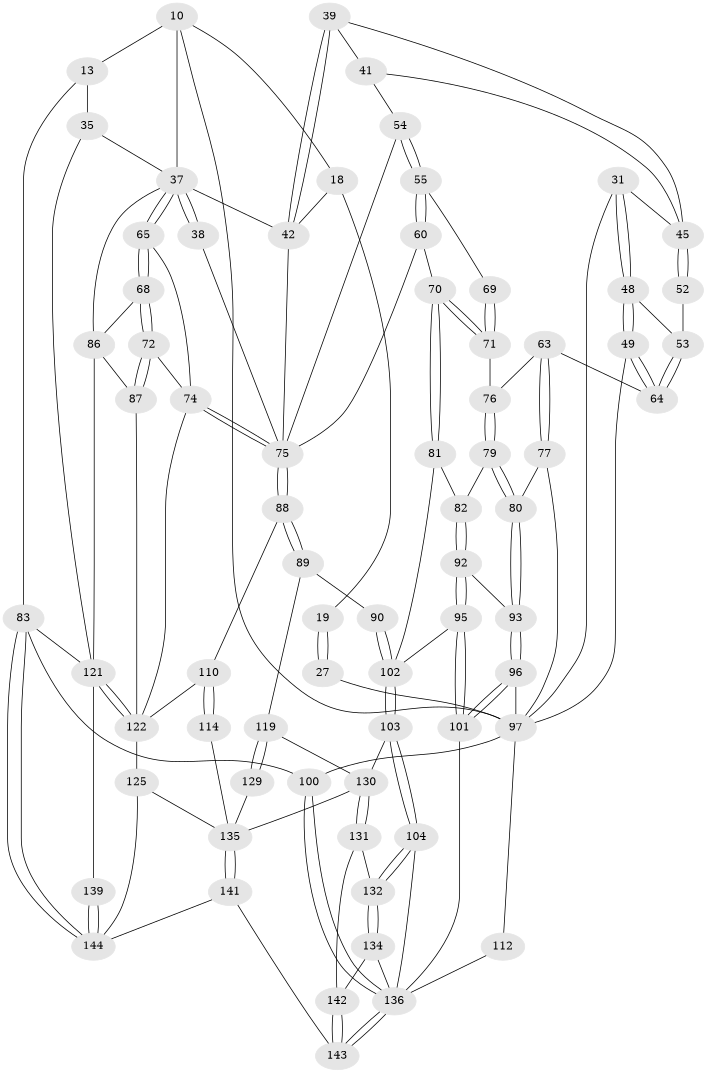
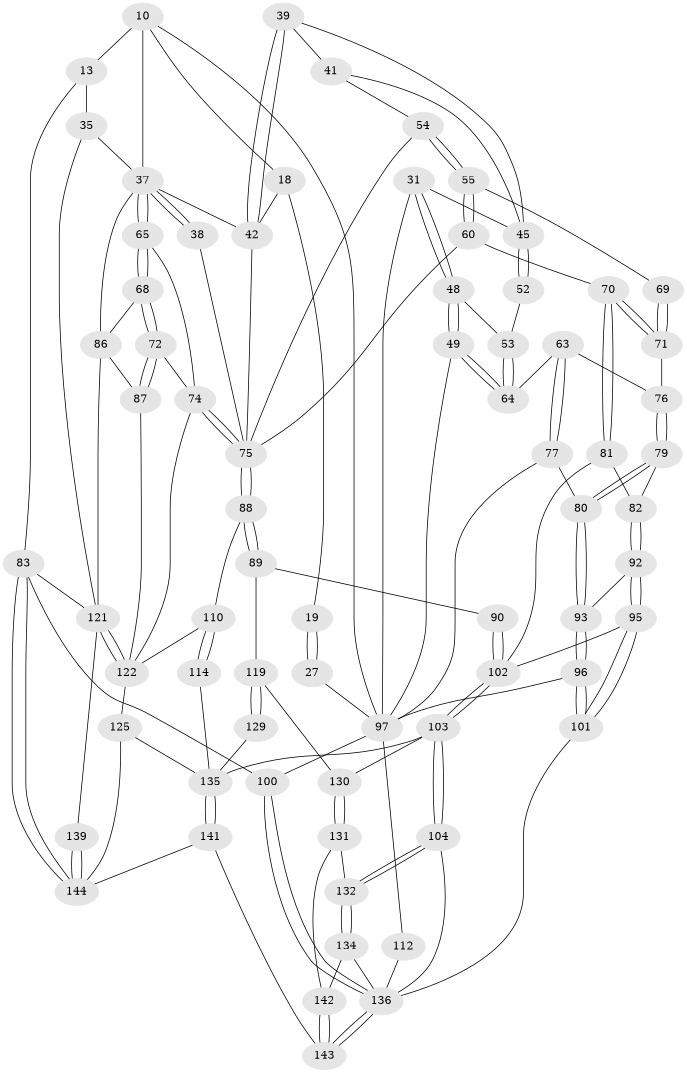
(299, 811) -> (339, 754)
